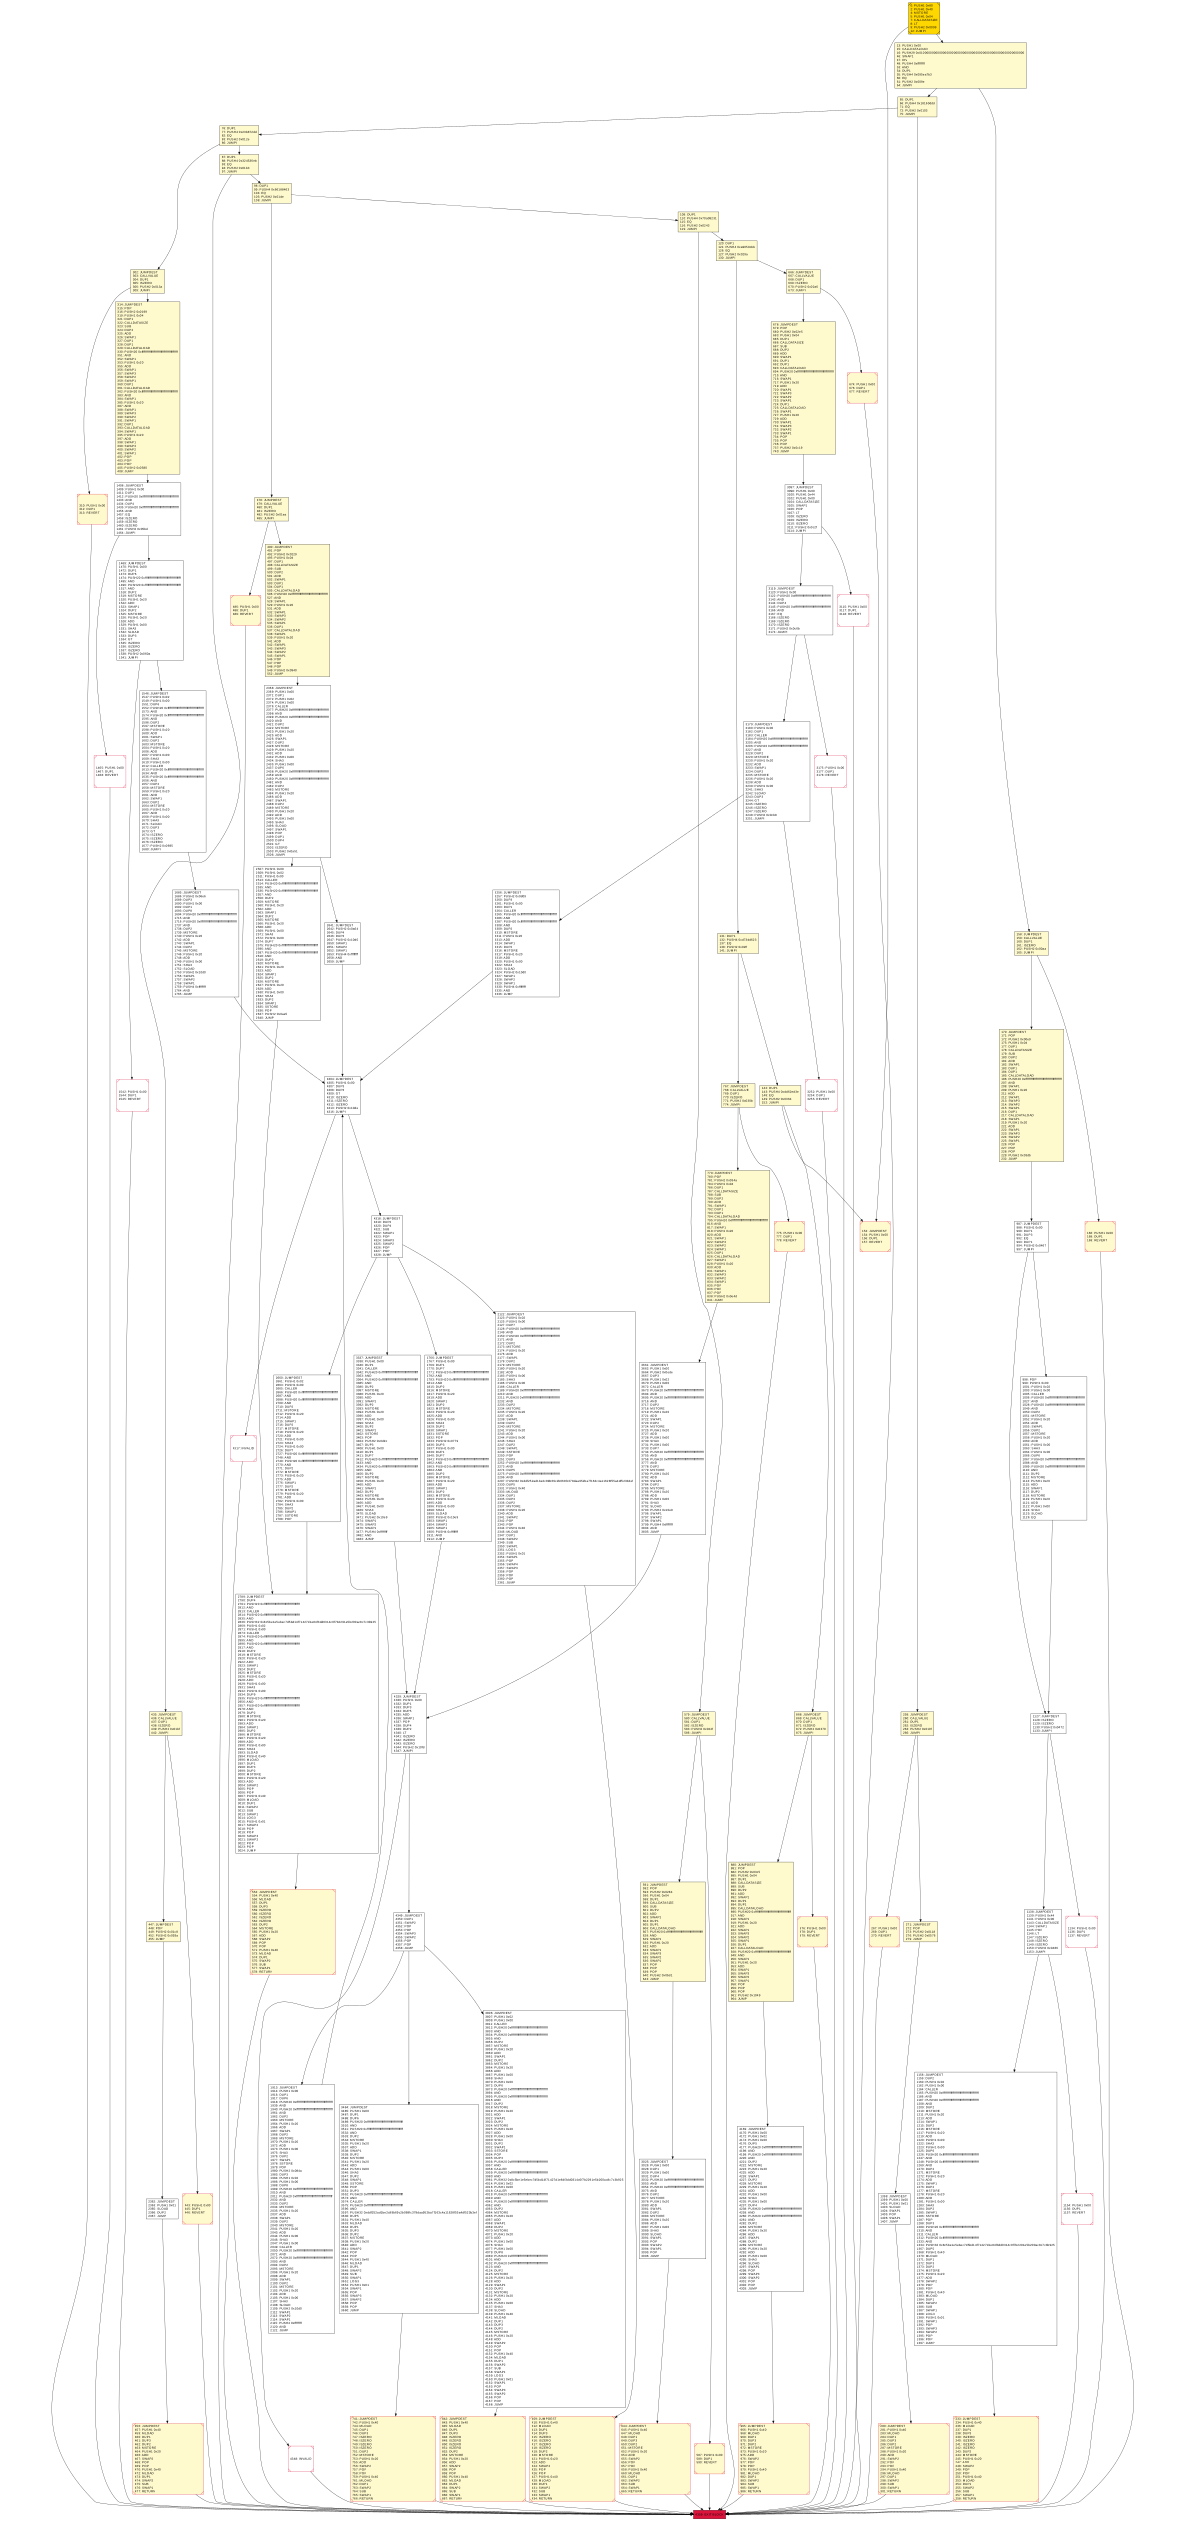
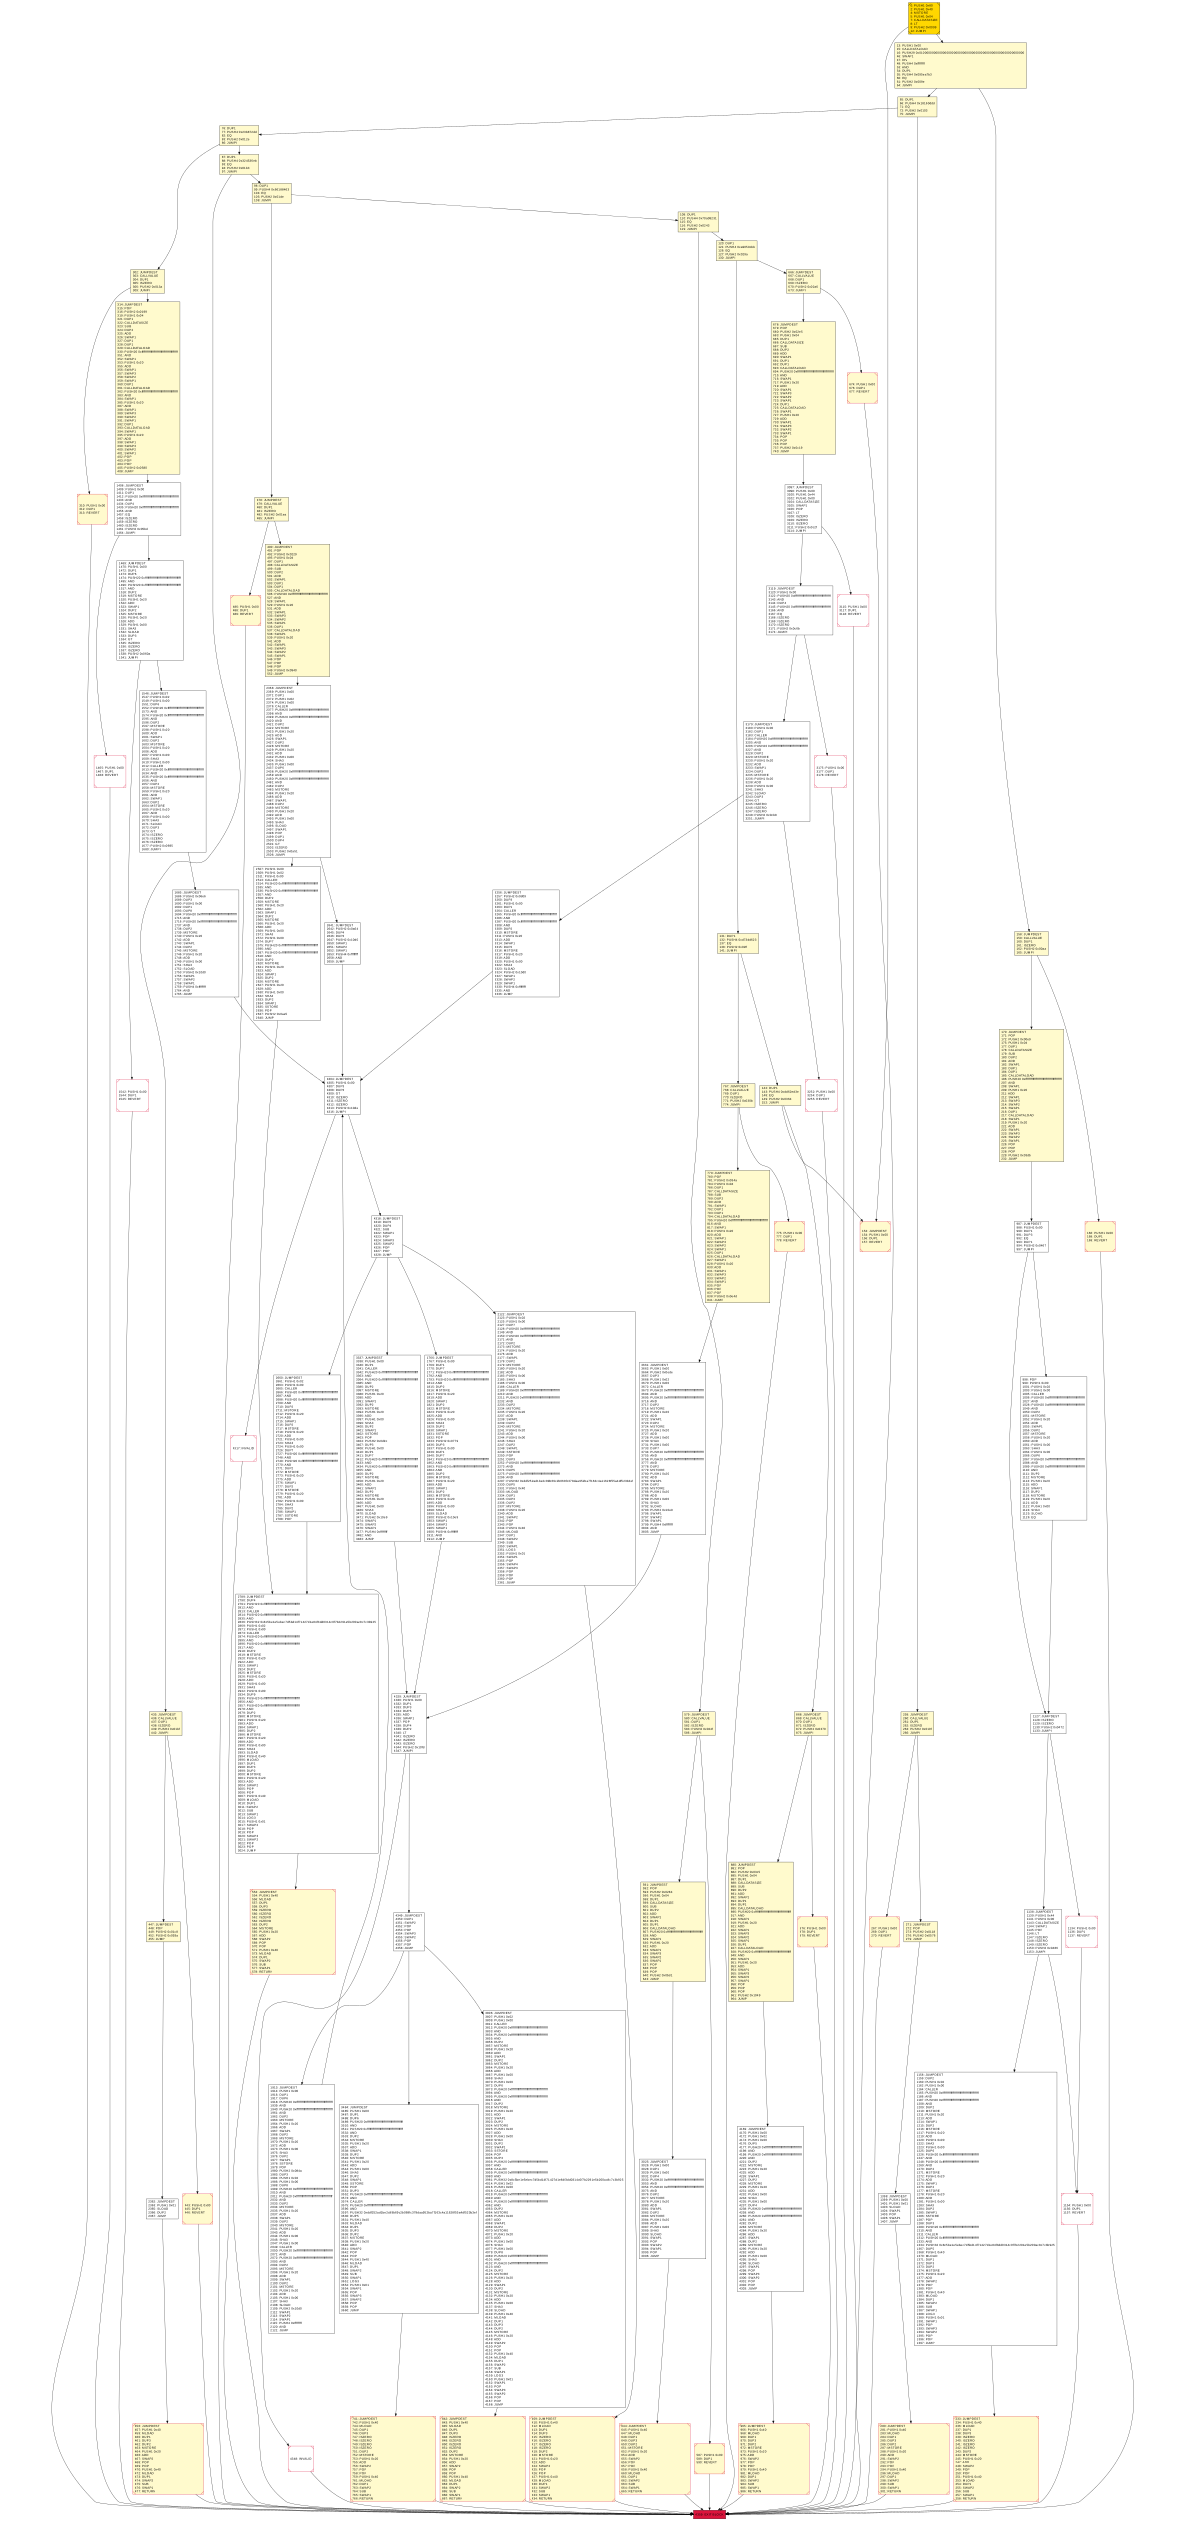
(1097, 2395) -> (1079, 2069)
